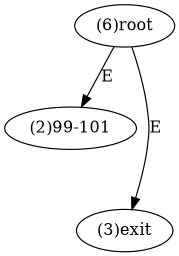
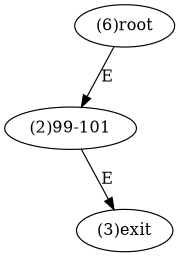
(149, 122) -> (95, 174)
